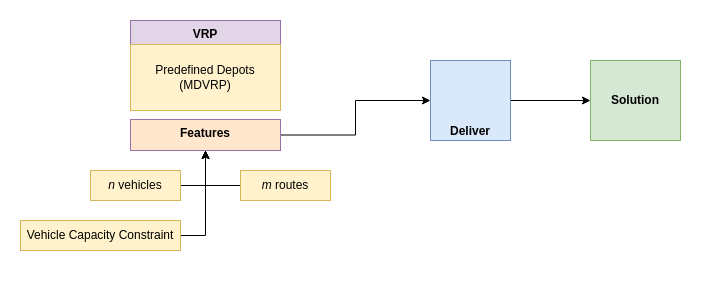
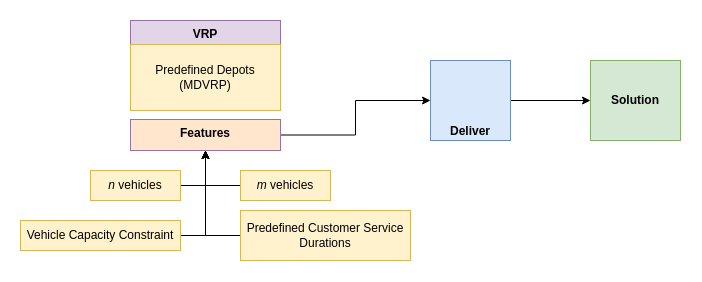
(286, 186) -> (286, 186)
none -> (224, 236)
none -> (326, 236)
